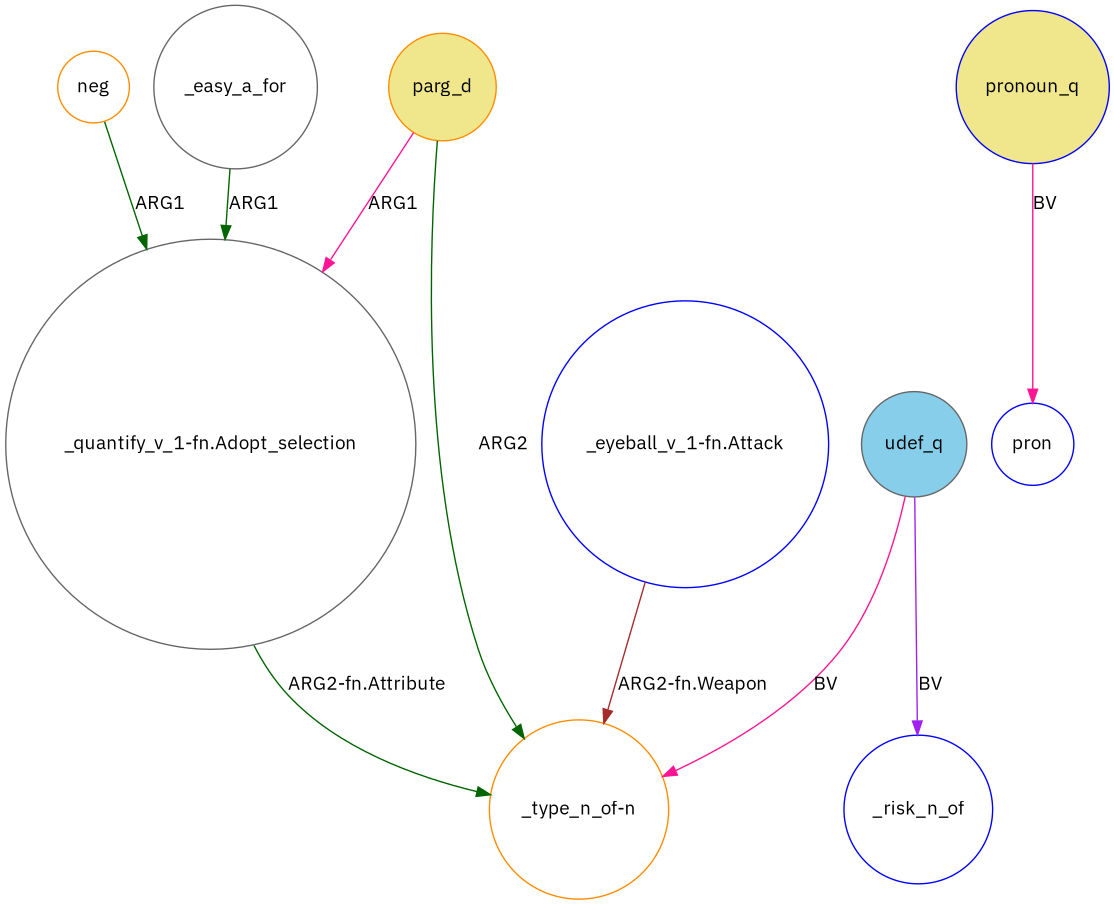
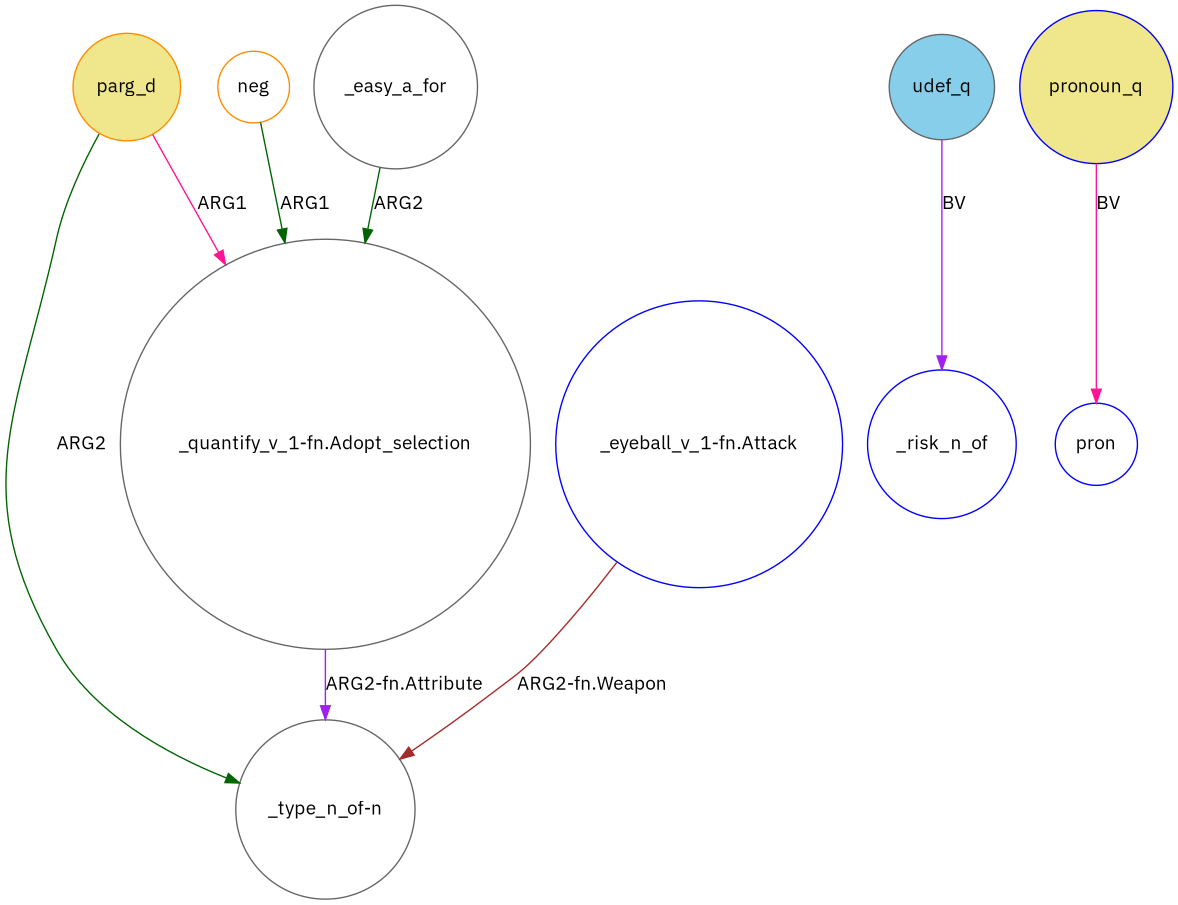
(254, 204) -> (399, 204)
(828, 665) -> none
(349, 742) -> (325, 678)
(579, 810) -> (325, 810)
